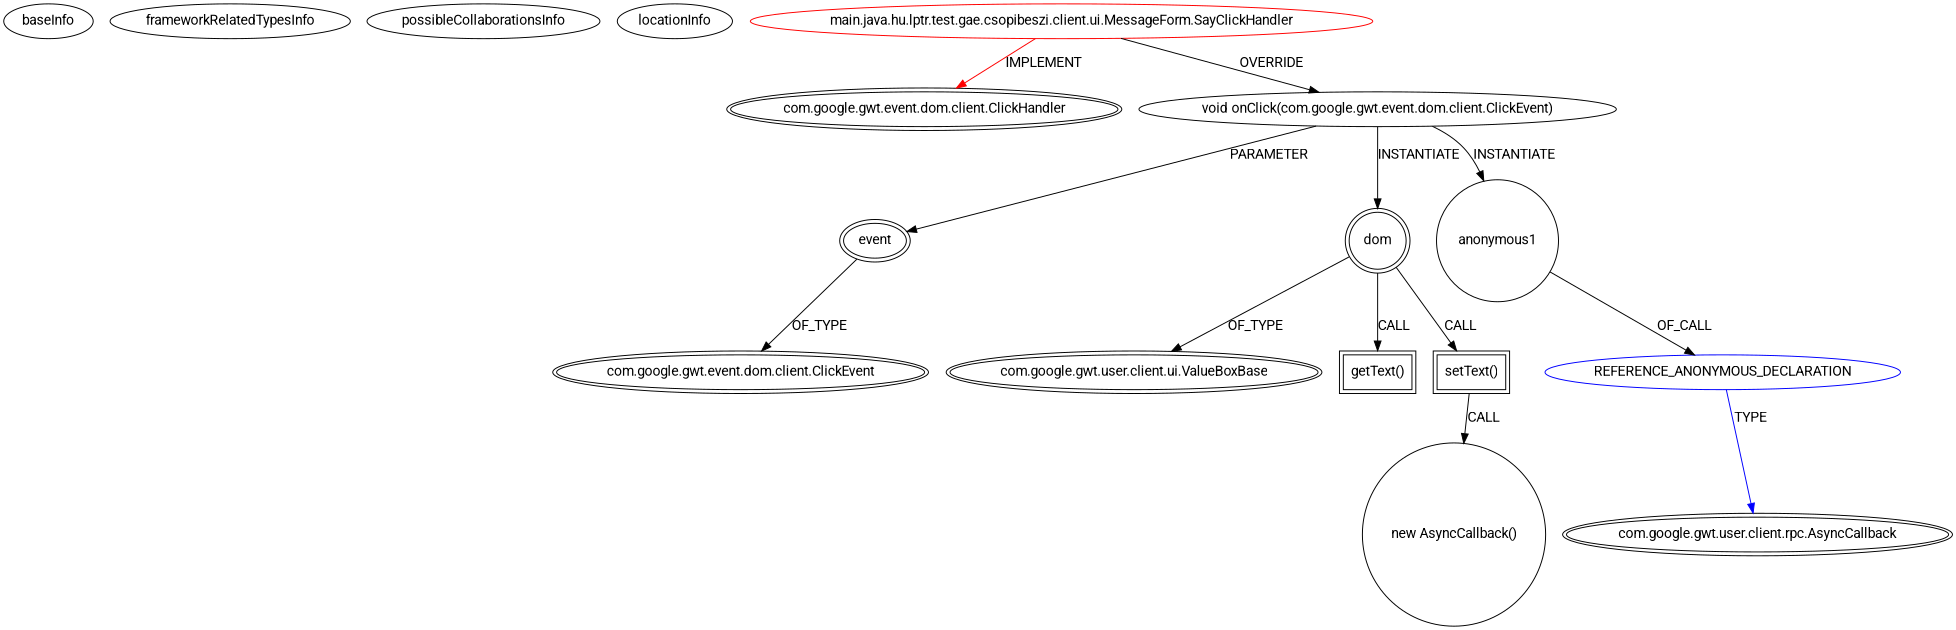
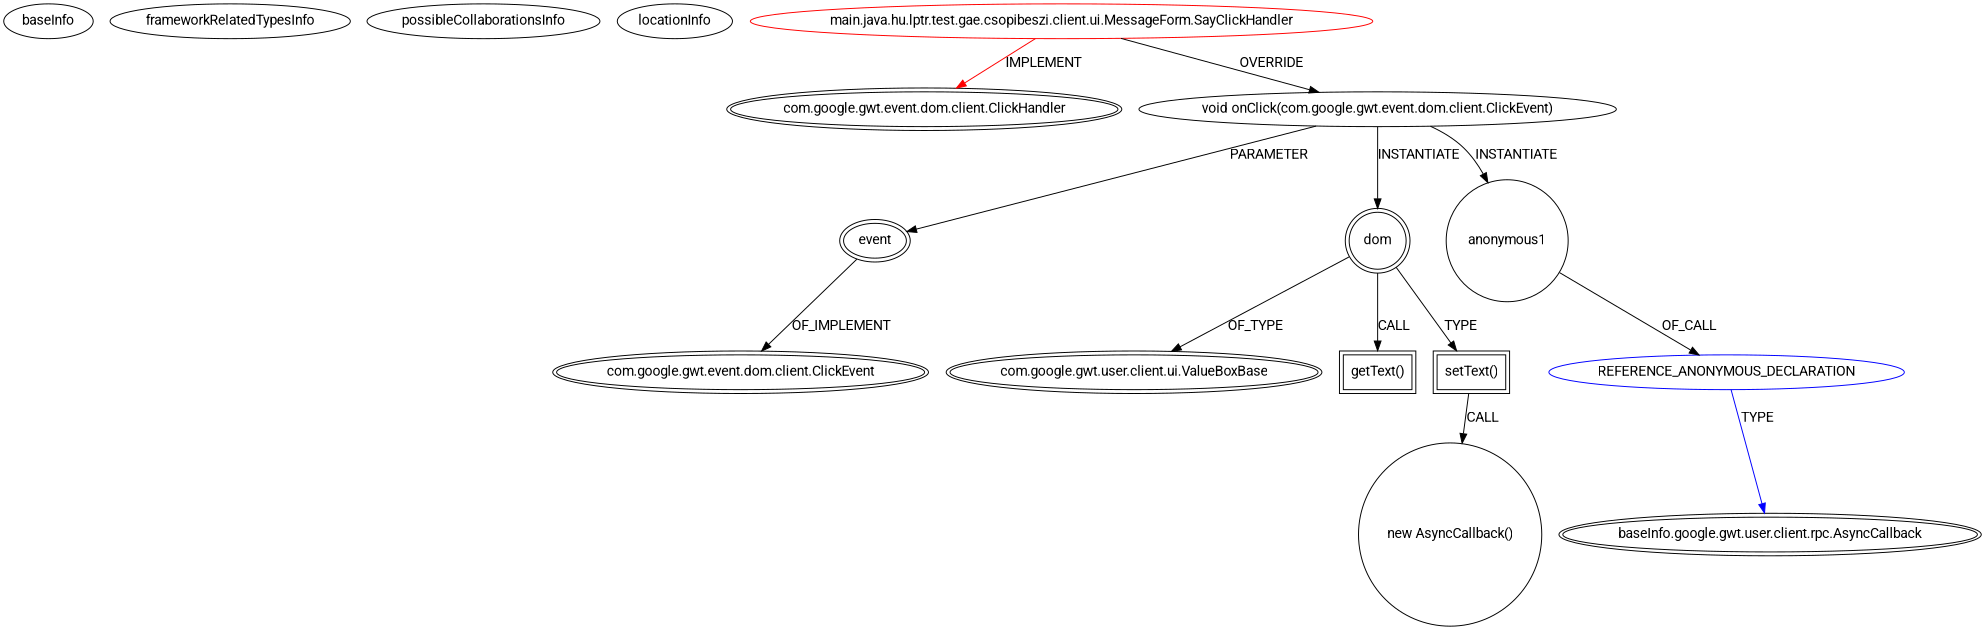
(820, 326) -> (842, 326)
(1461, 326) -> (1461, 326)
(1757, 535) -> (1770, 535)
